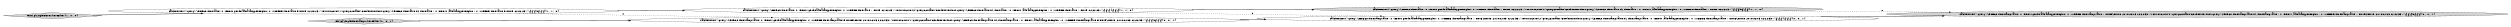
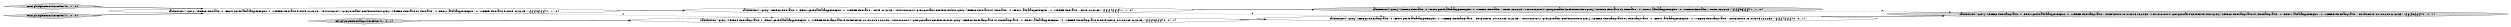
none -> (53, 6)
